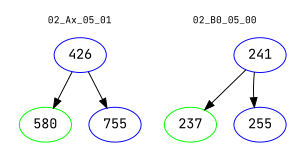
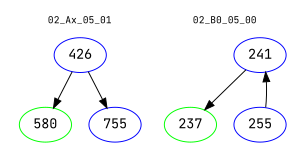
(254, 85) -> (266, 95)
